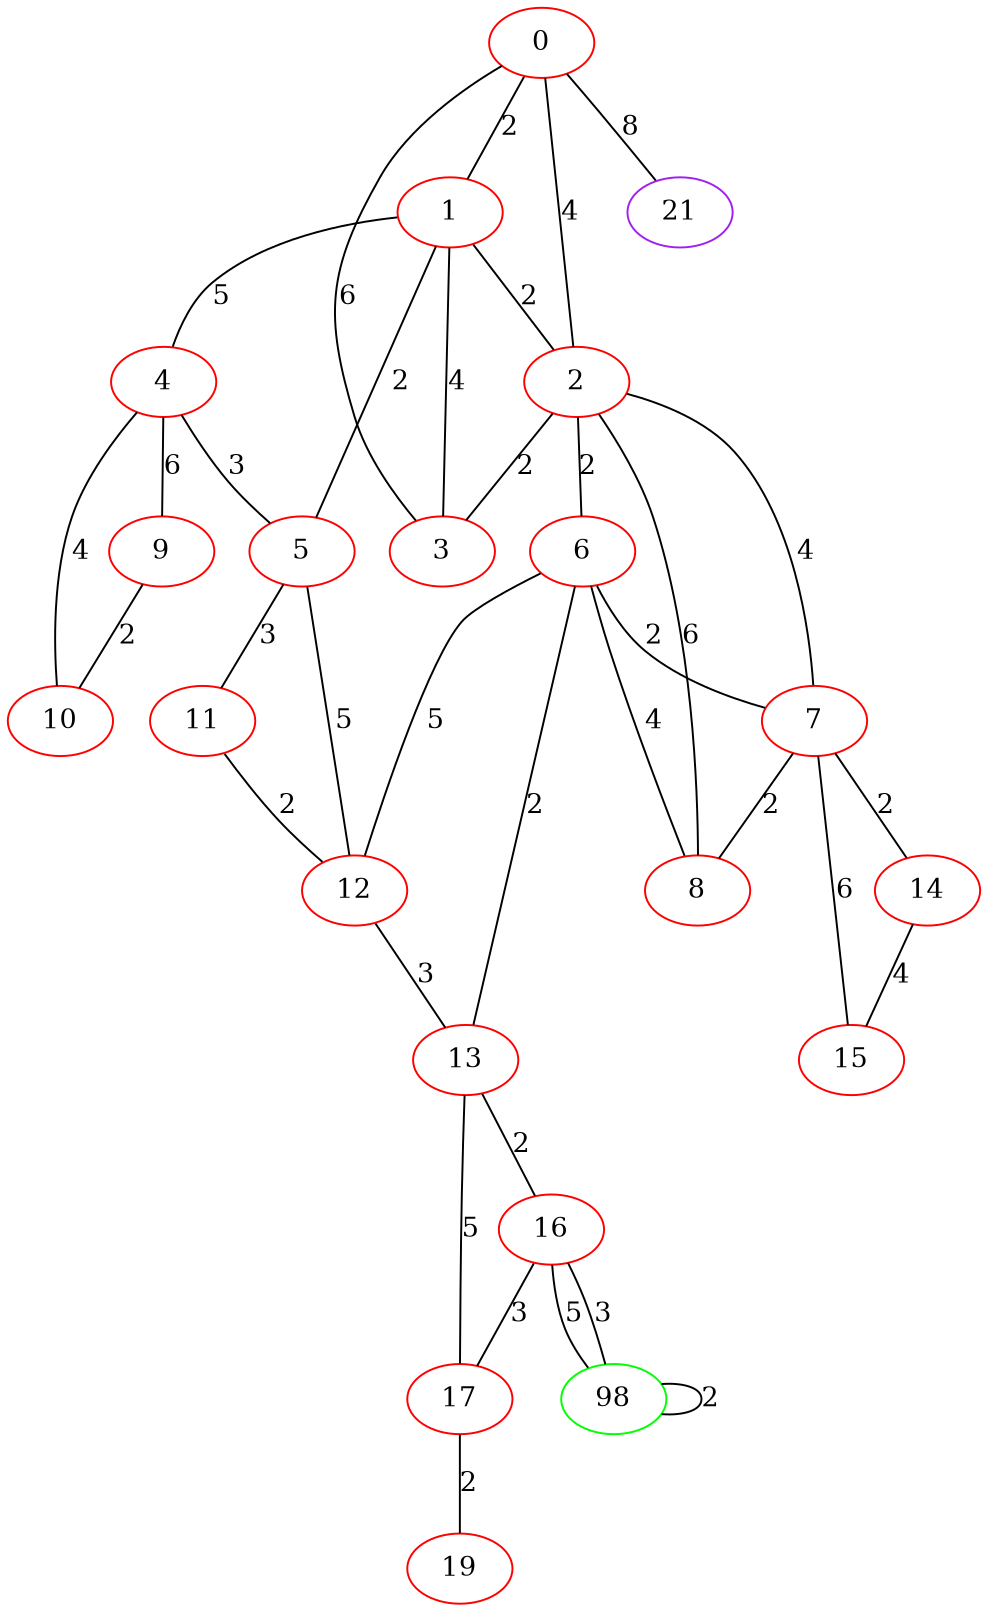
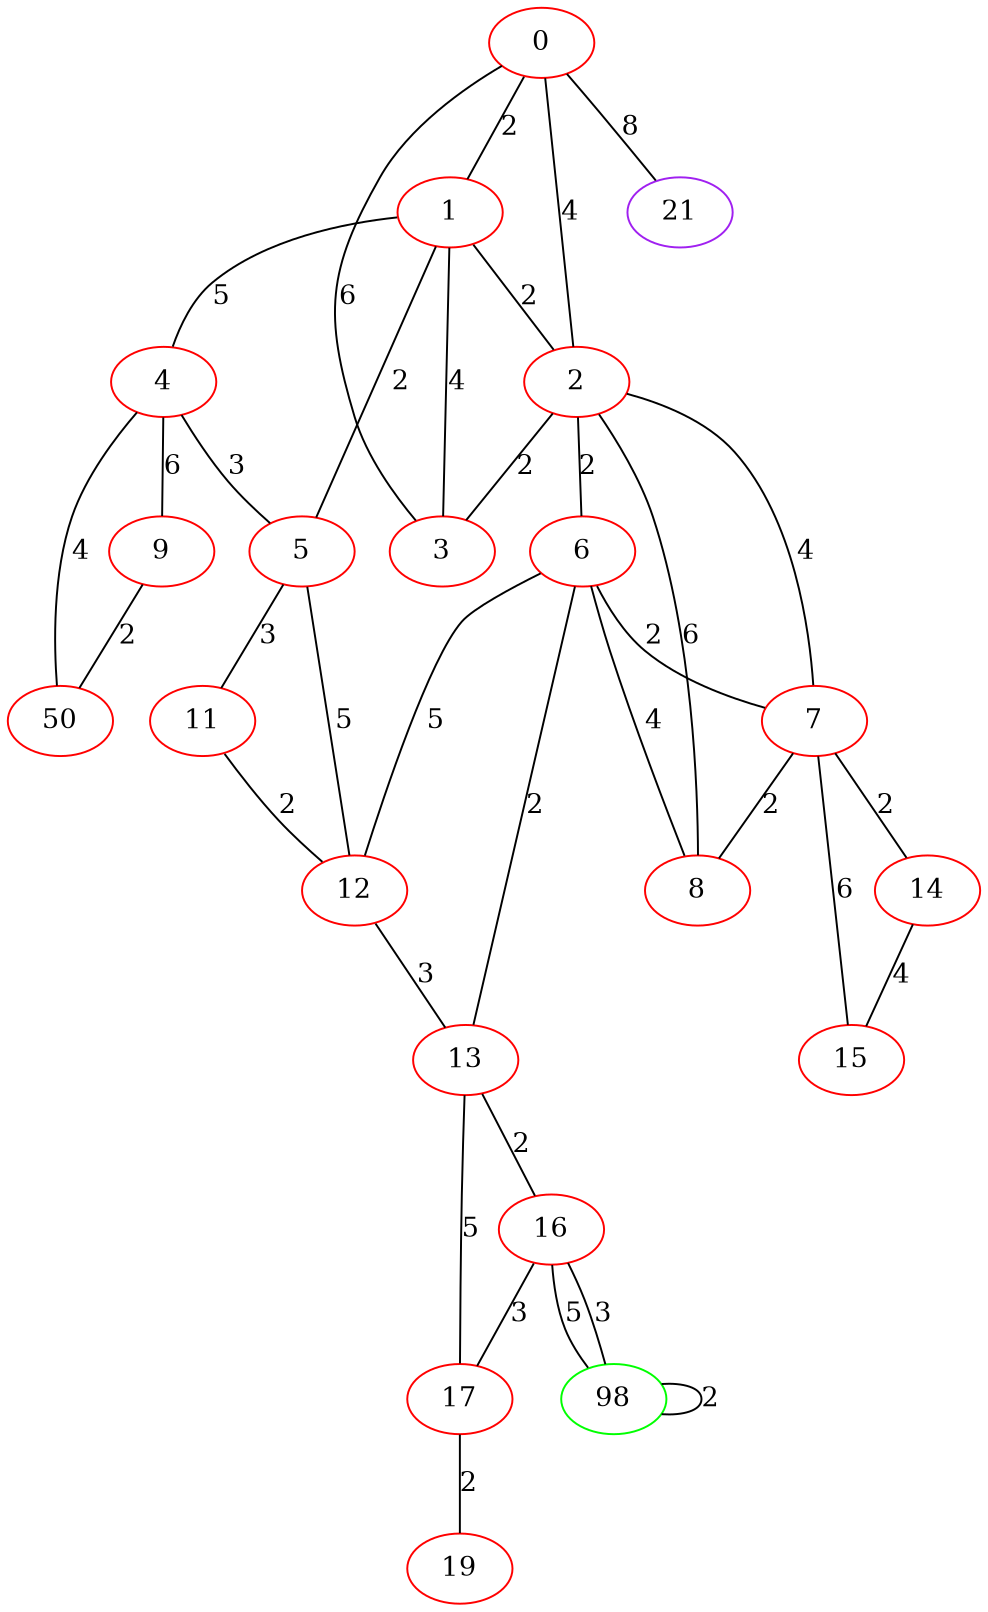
(60, 721) -> (60, 721)
